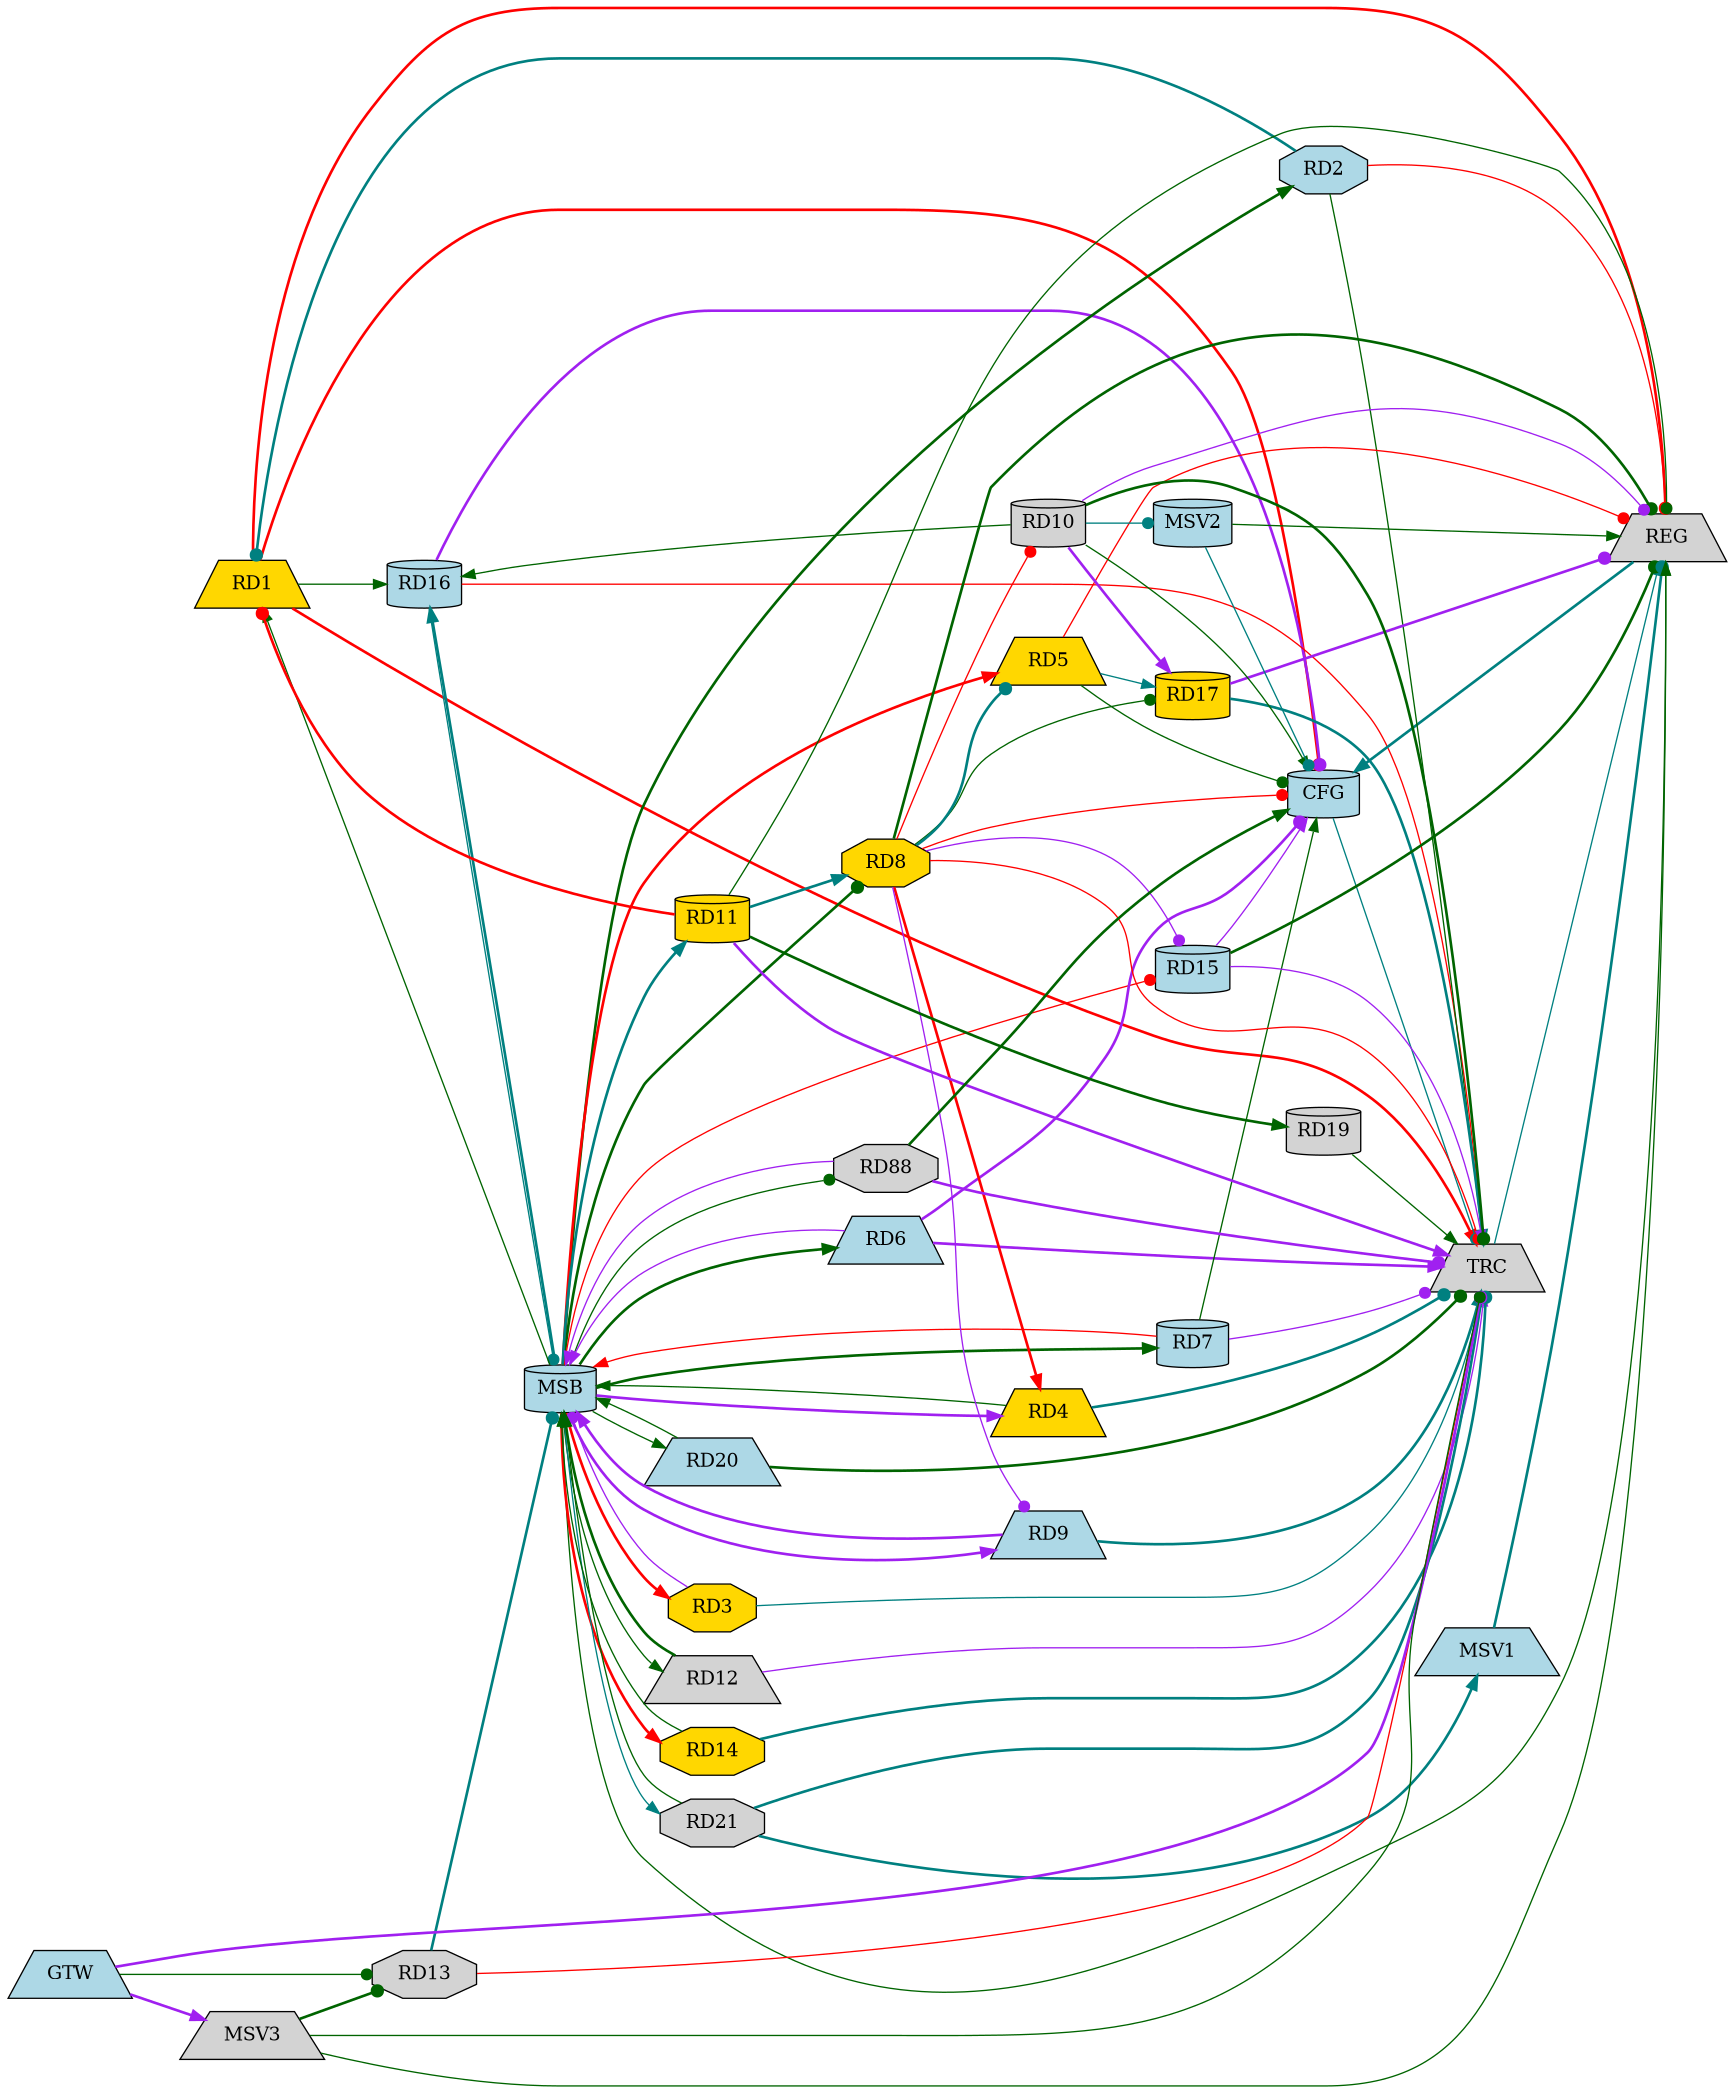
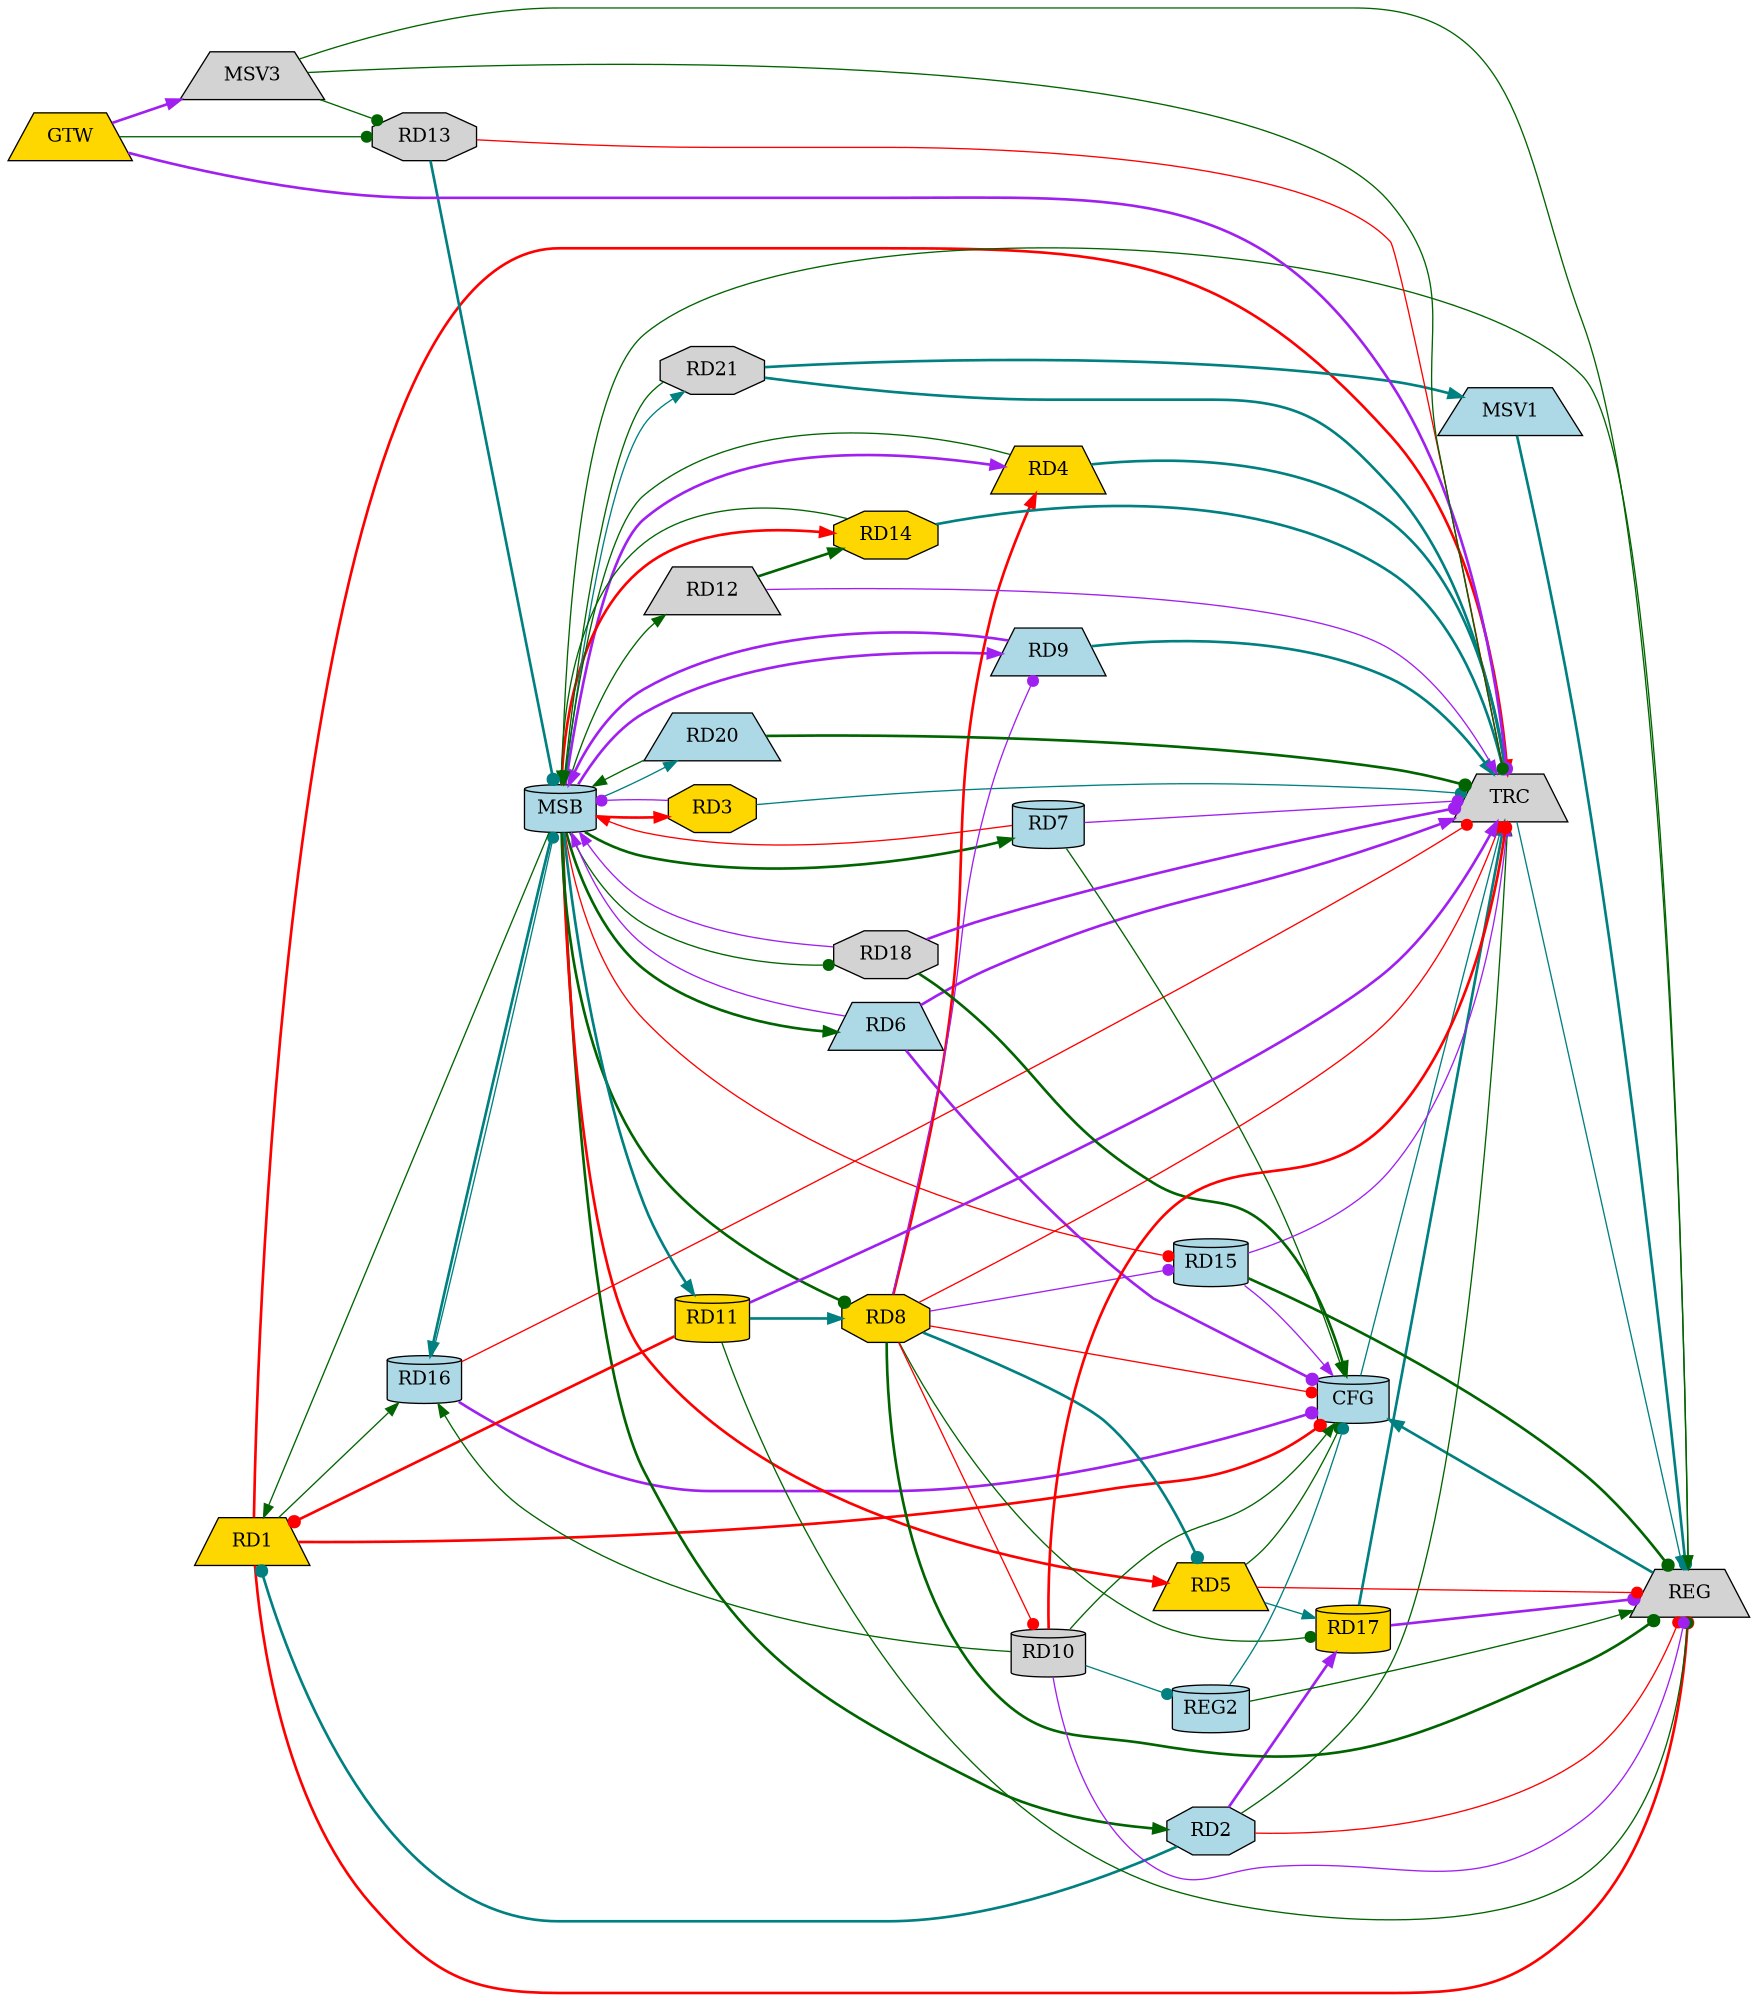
(1193, 523) -> (1211, 1709)
(1114, 605) -> (1278, 1736)
(1405, 700) -> (1217, 1183)
(1324, 1131) -> none
(886, 1168) -> (886, 955)
(623, 1428) -> (631, 784)
(601, 1559) -> (794, 565)
(70, 1974) -> (70, 137)
(336, 2006) -> (346, 109)
